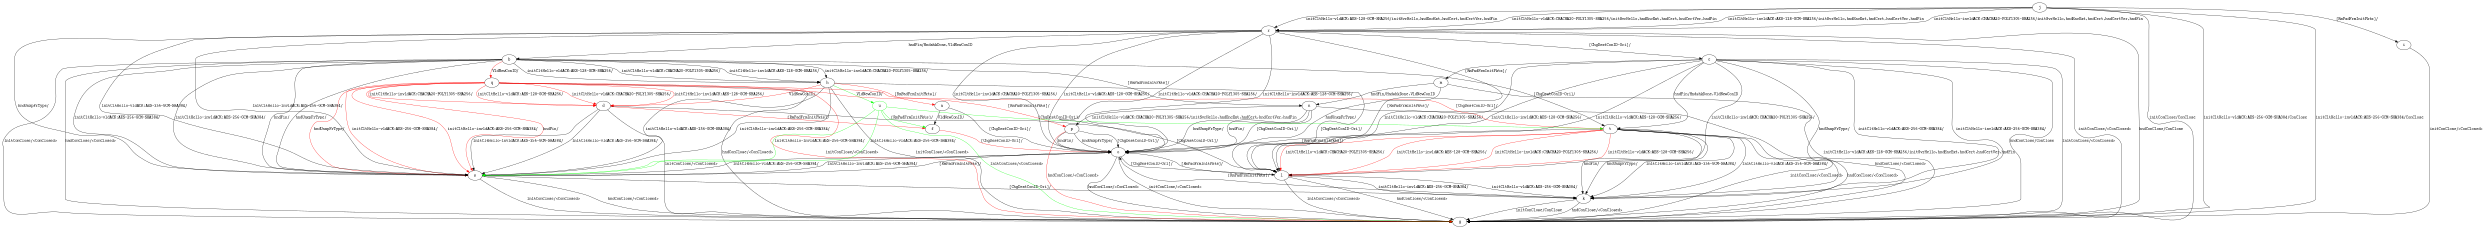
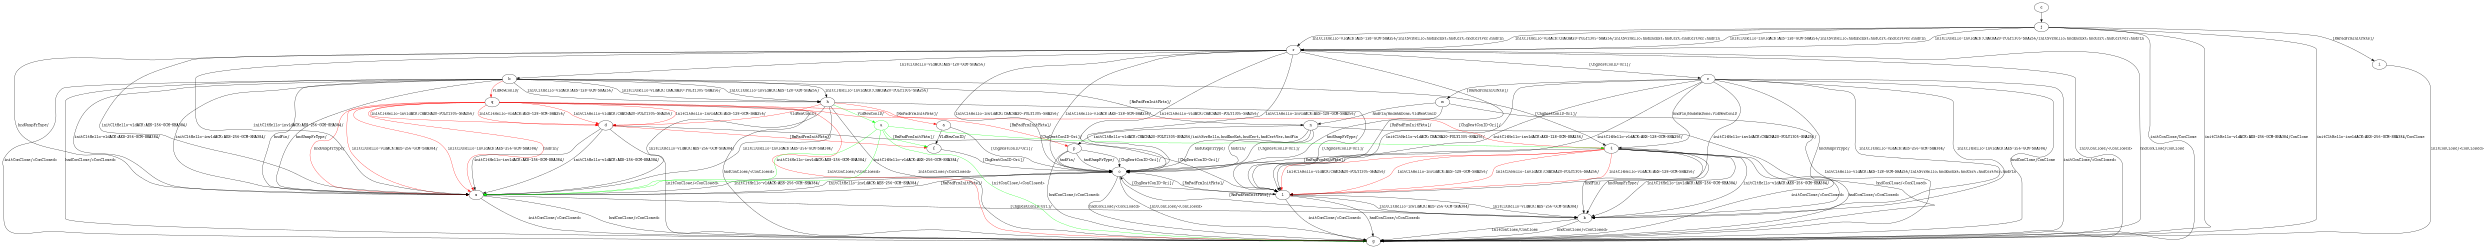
none -> (2041, 7)
(941, 45) -> (944, 65)
(1022, 149) -> (1024, 168)
(1205, 215) -> (1174, 234)
